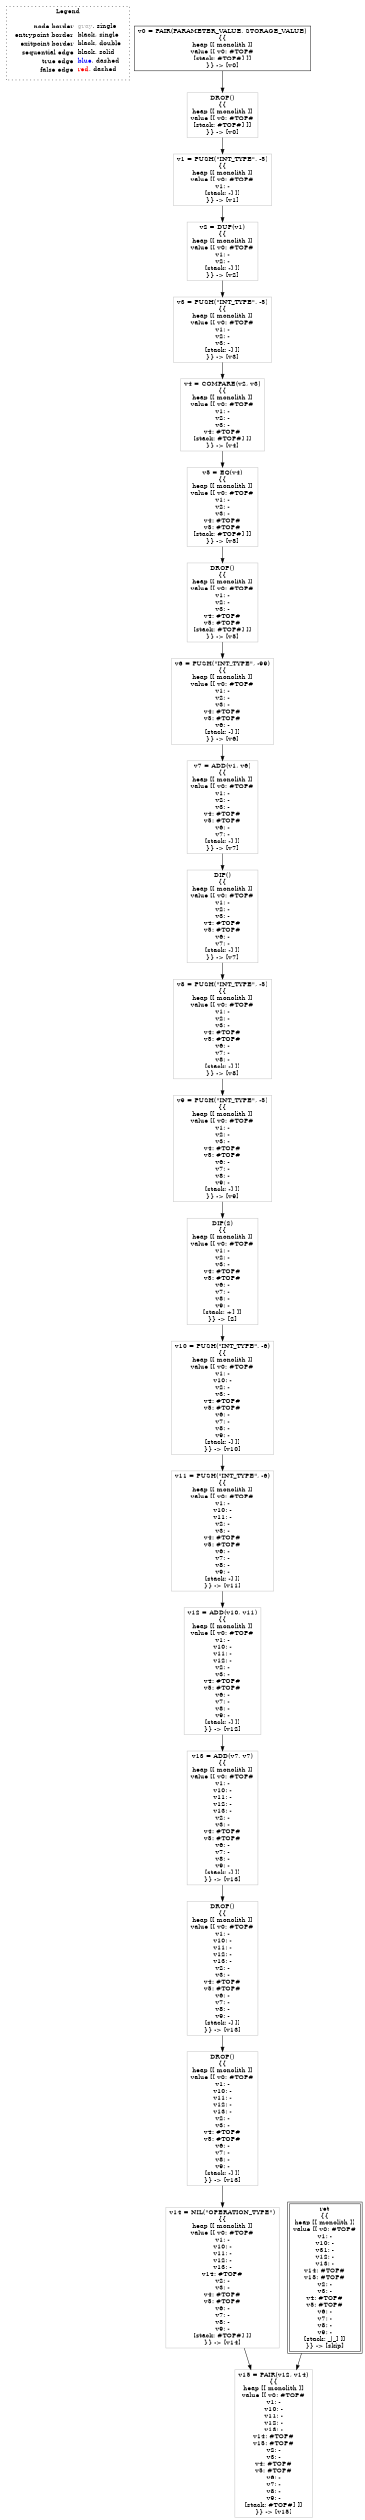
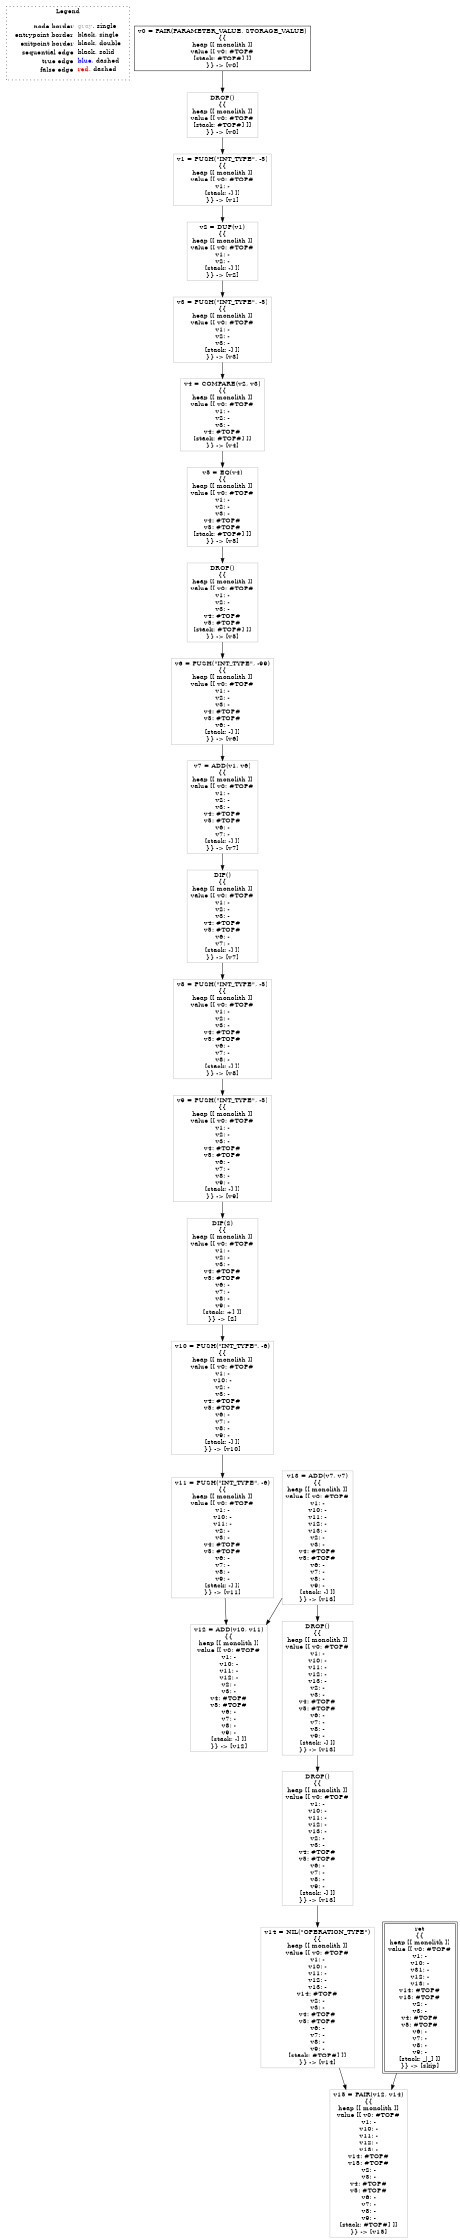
(223, 1741) -> (275, 1609)
